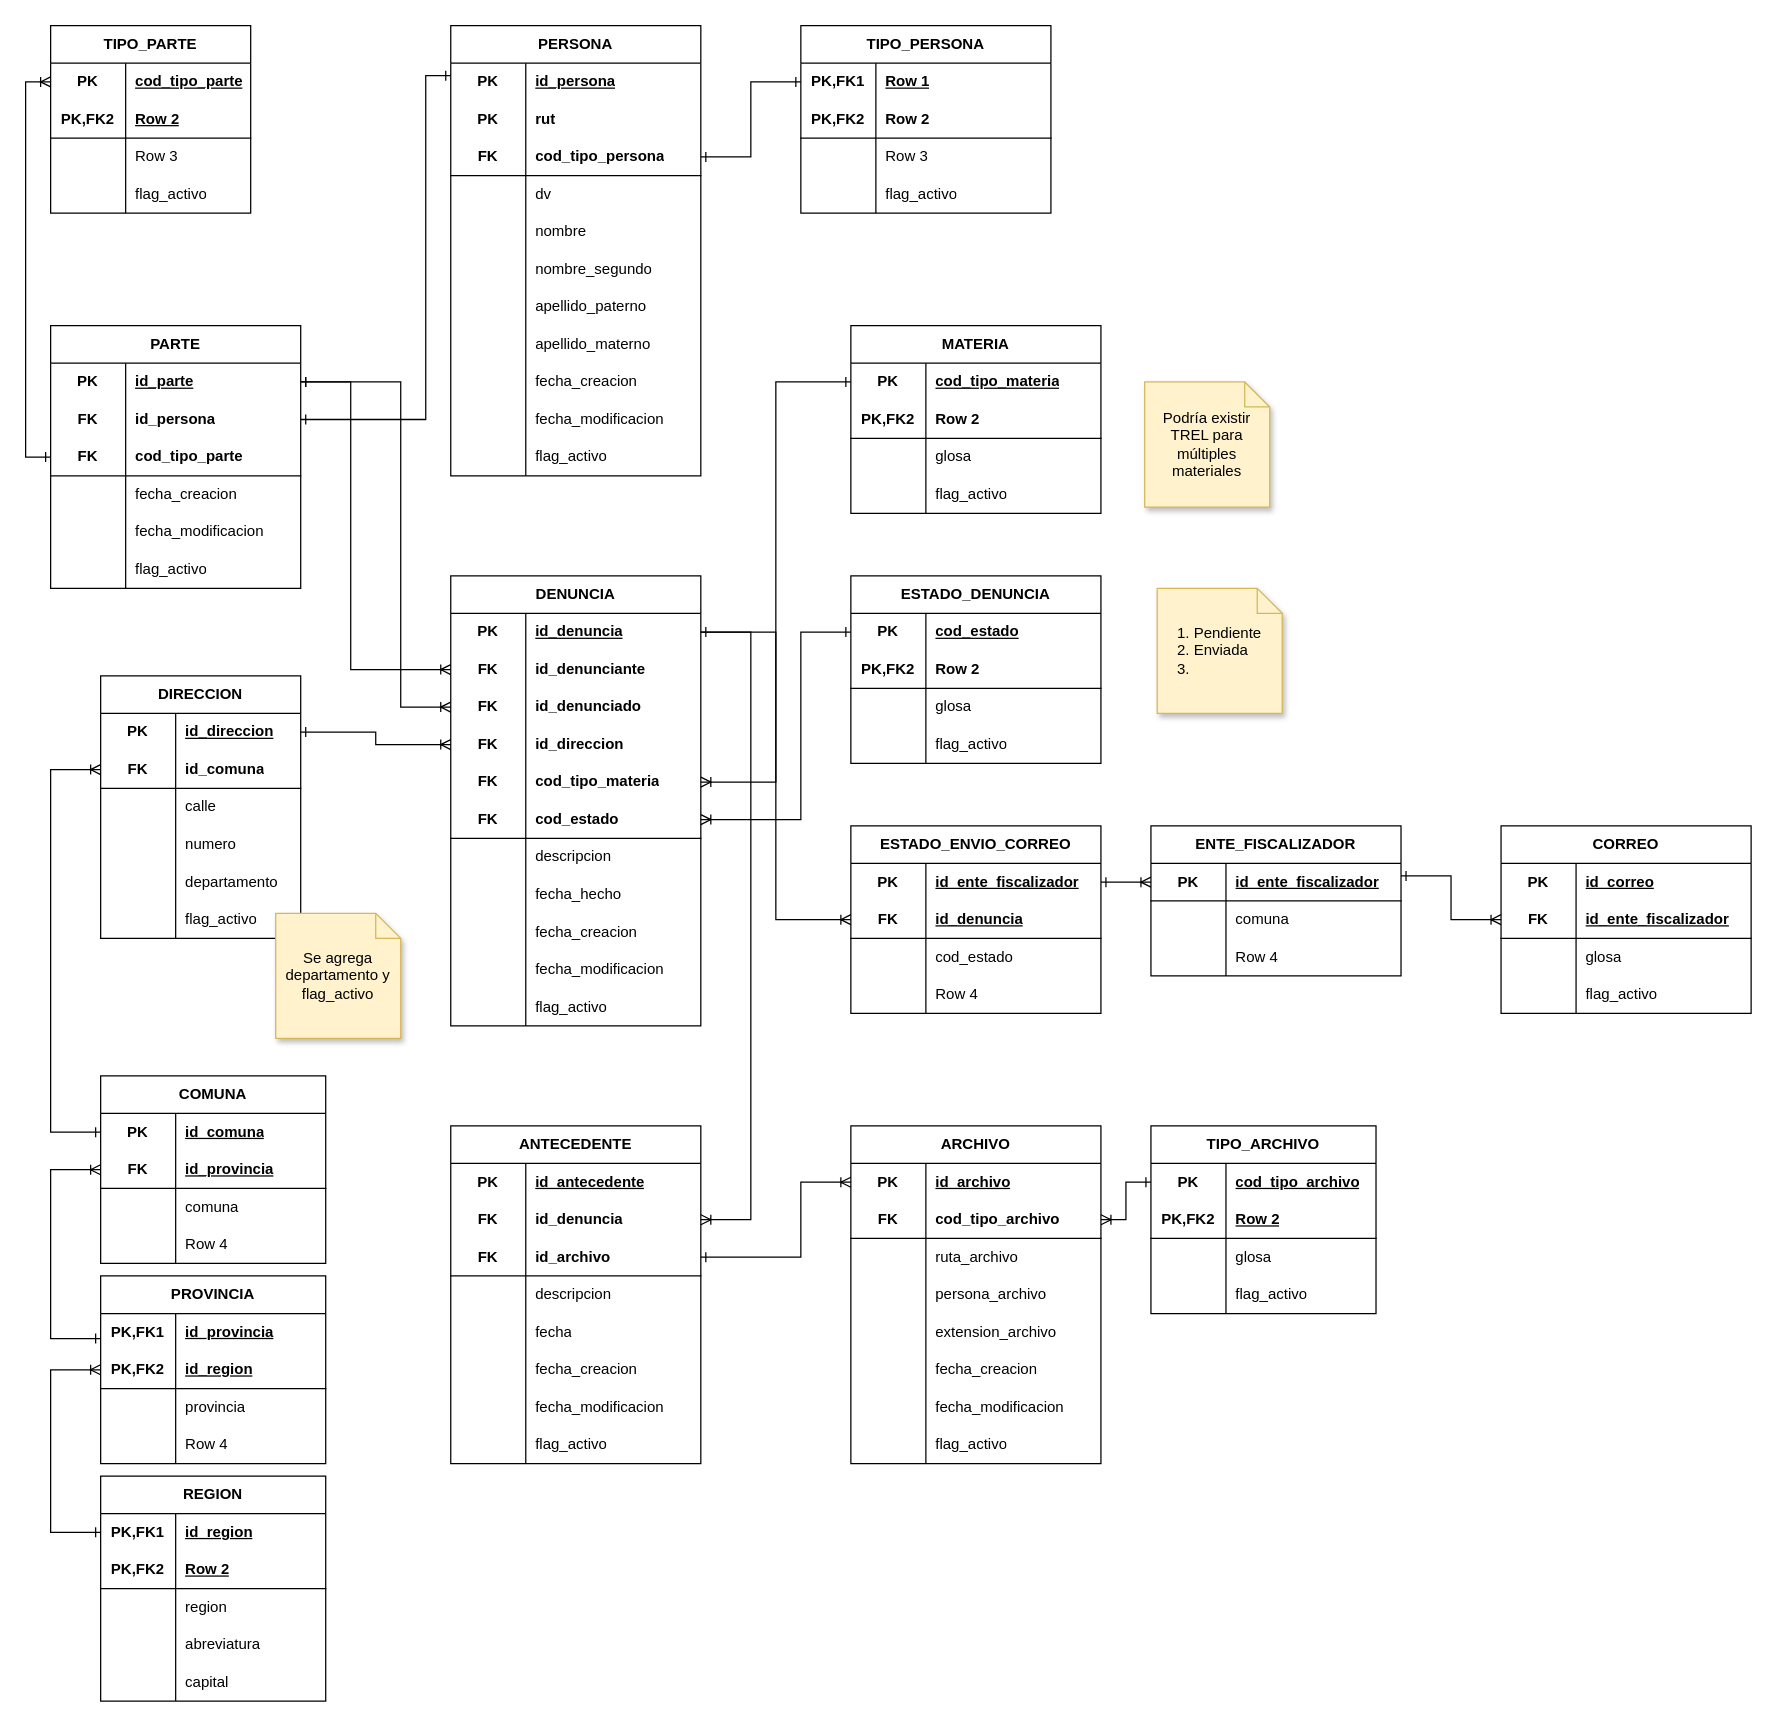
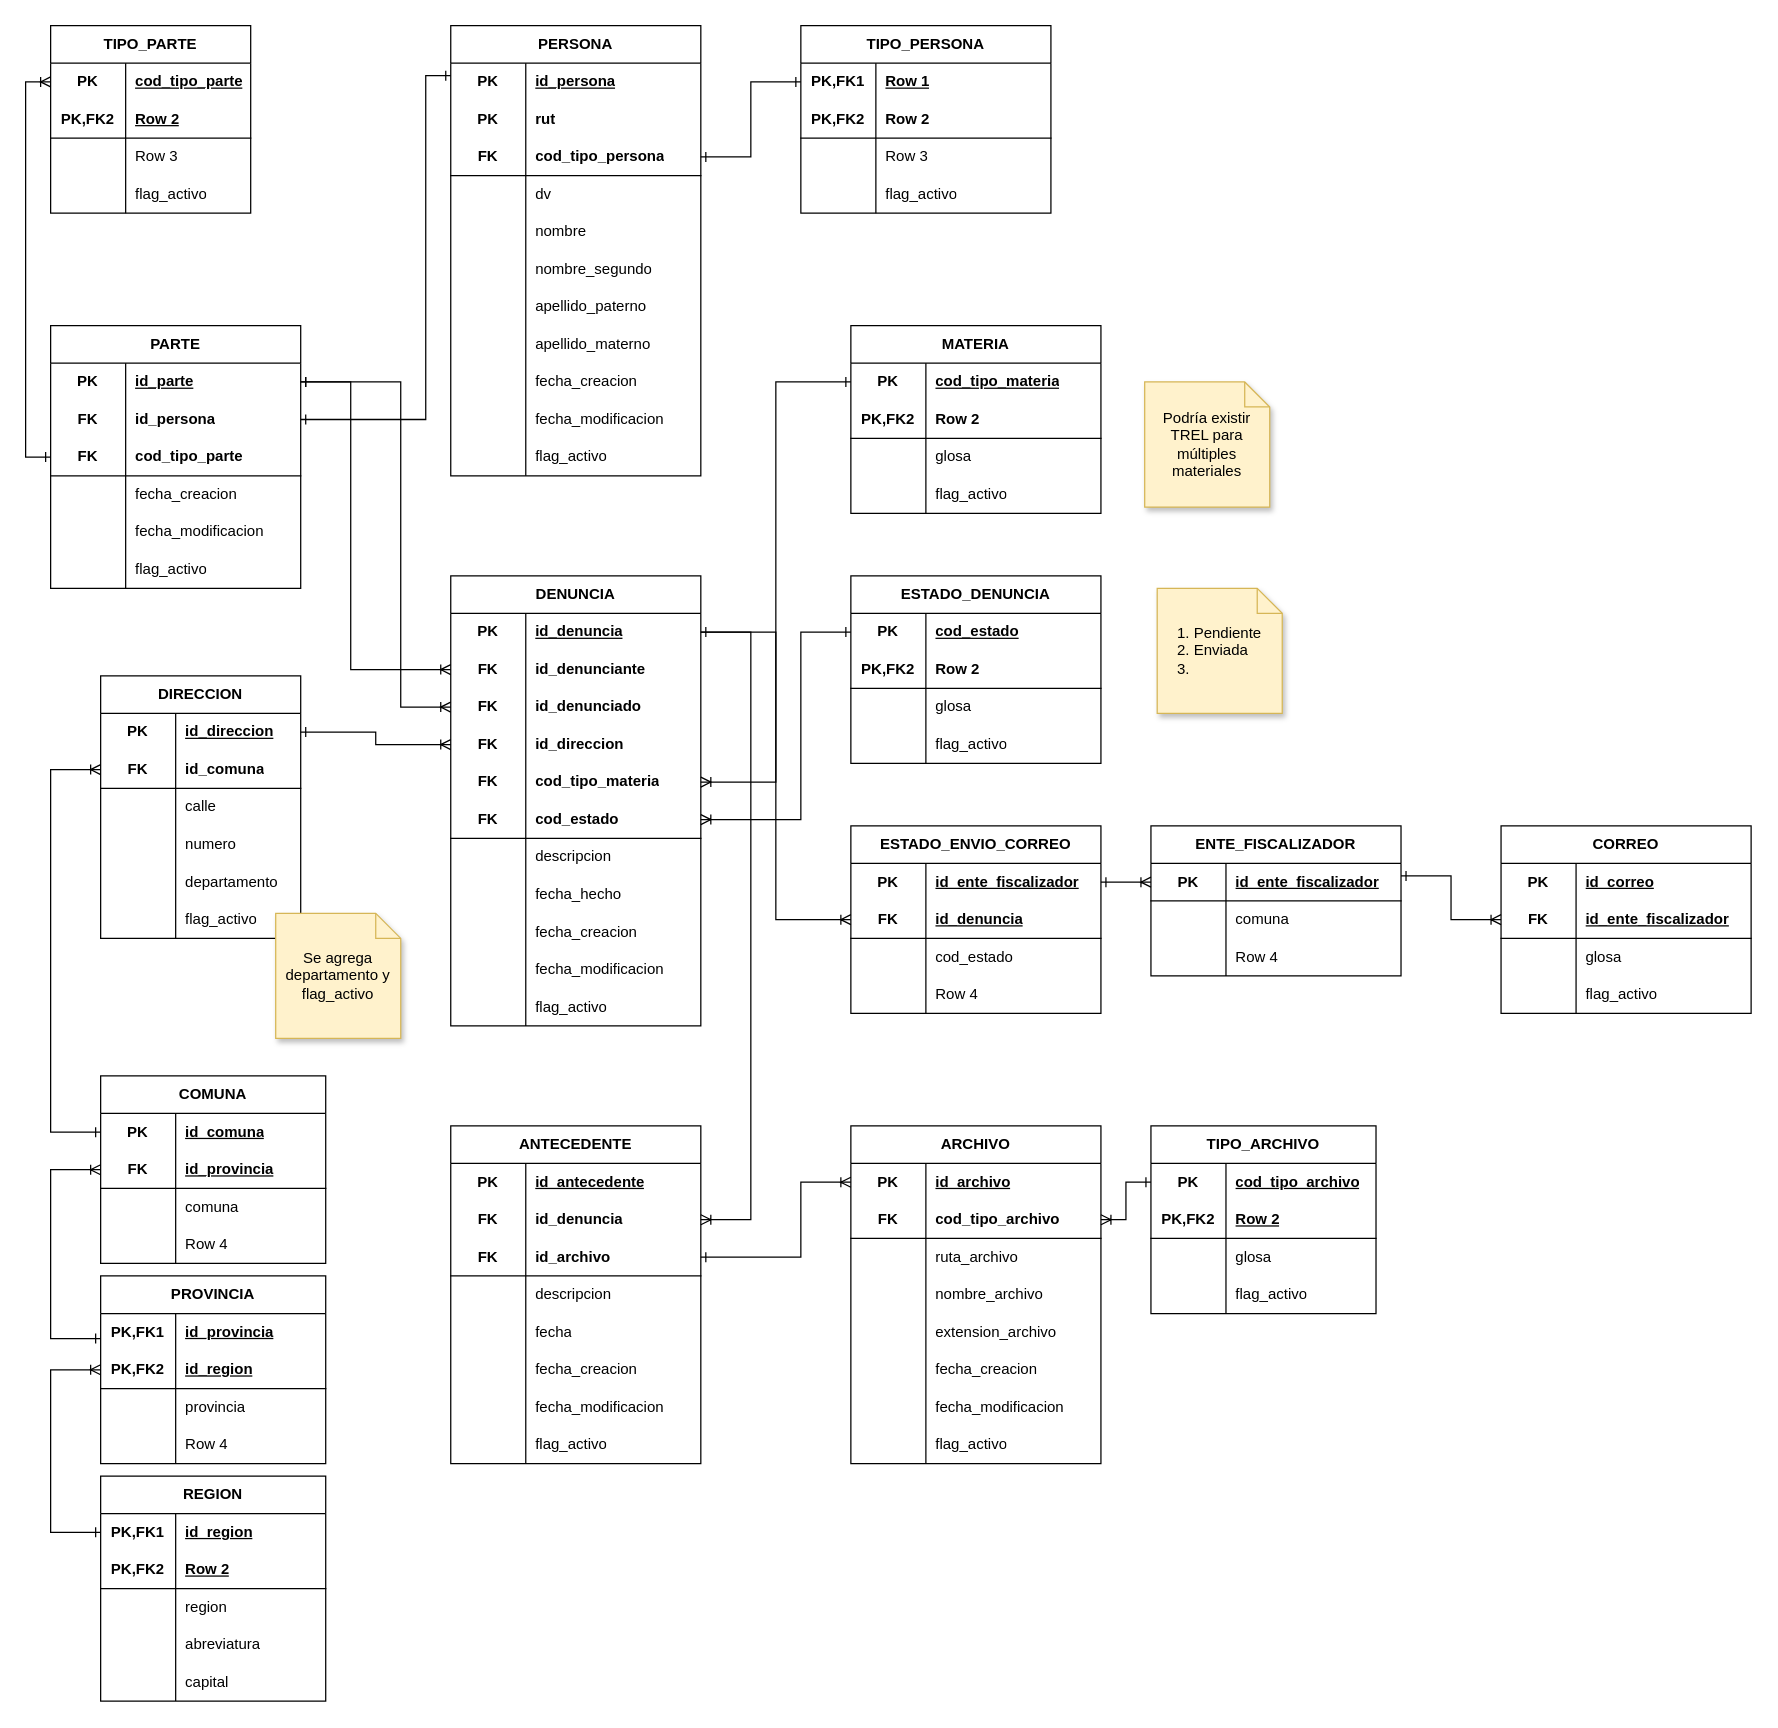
(997, 1294) -> (992, 1294)
